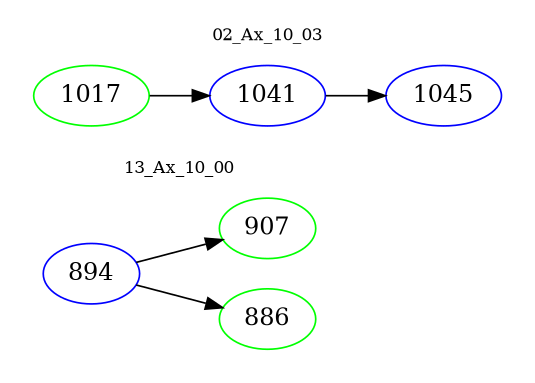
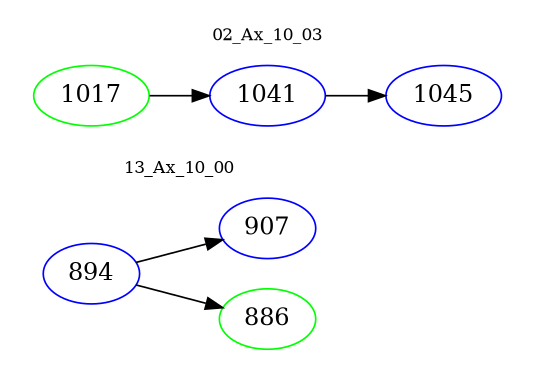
(268, 228) -> (268, 228)
